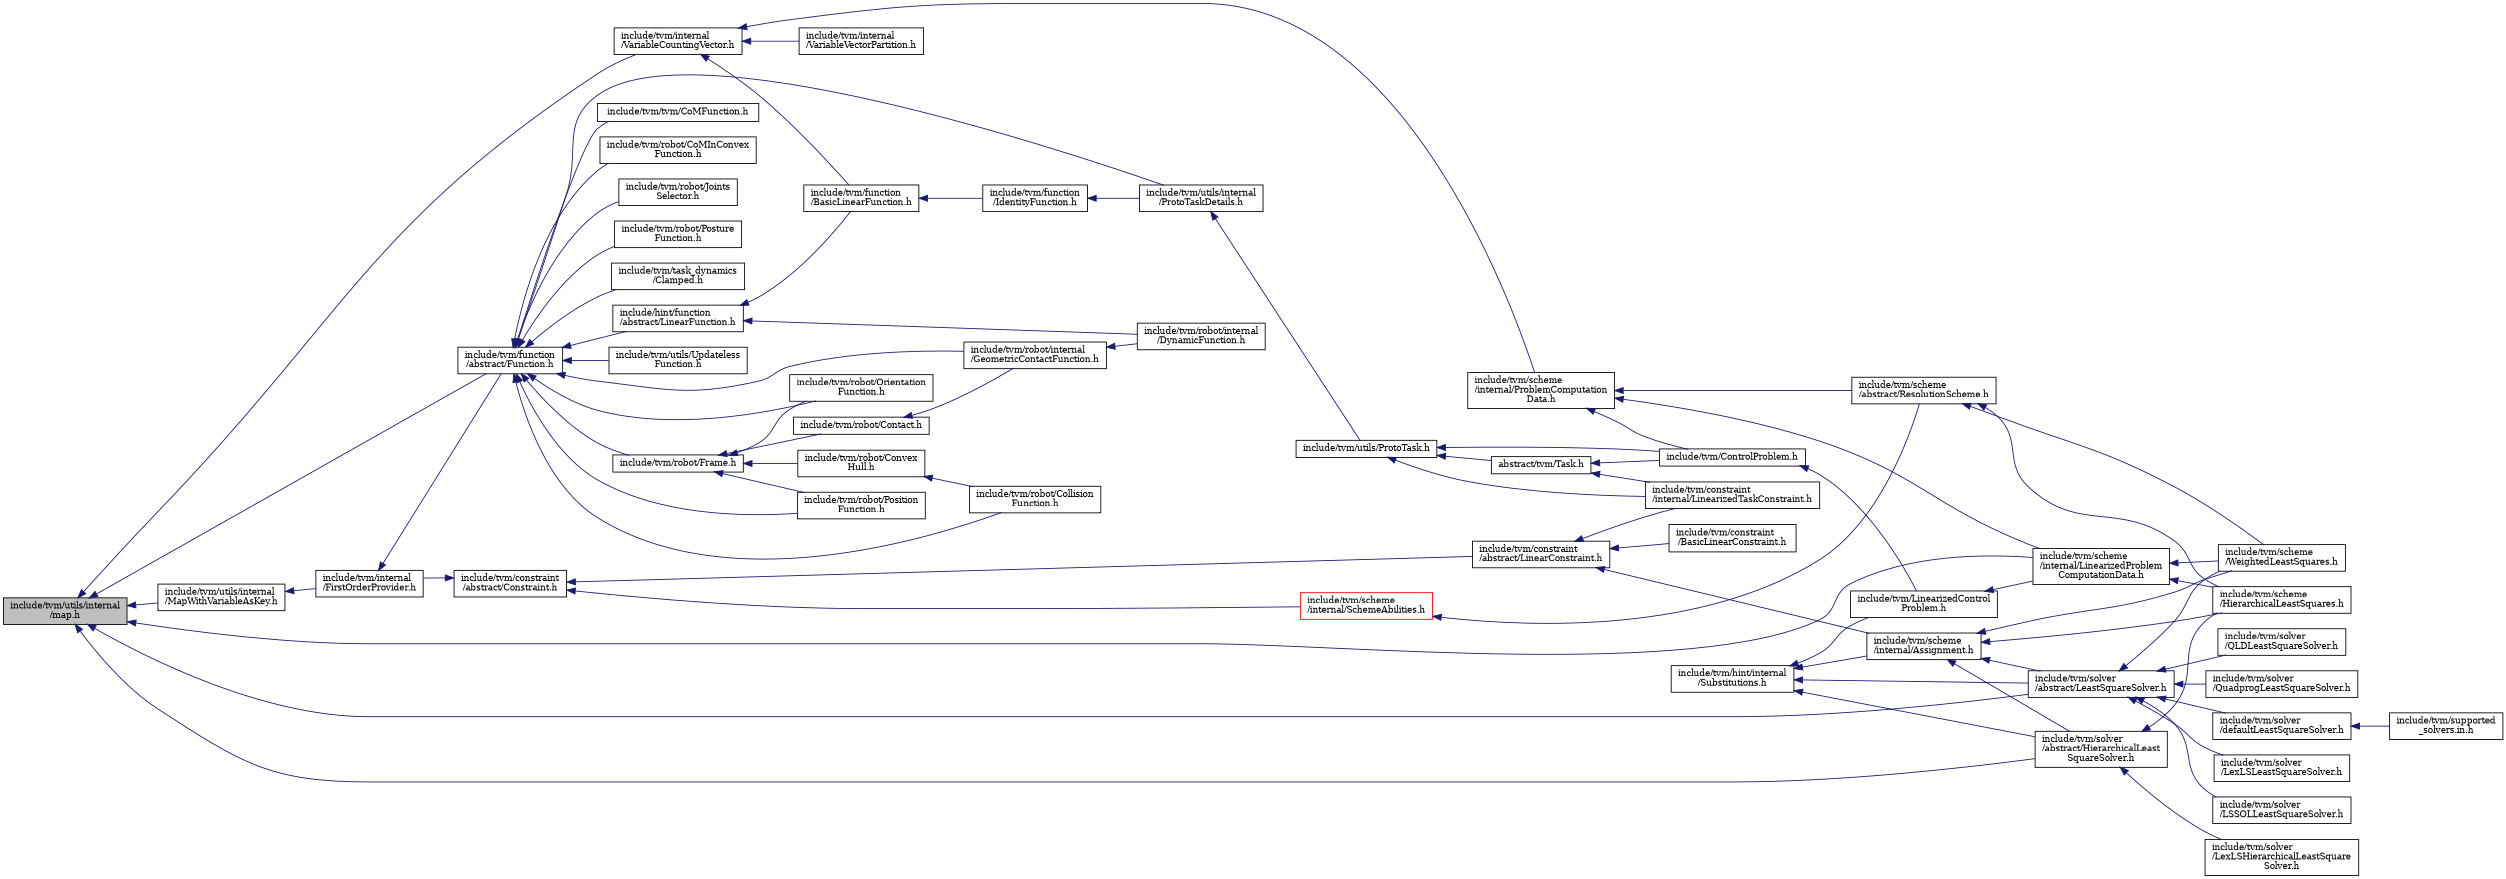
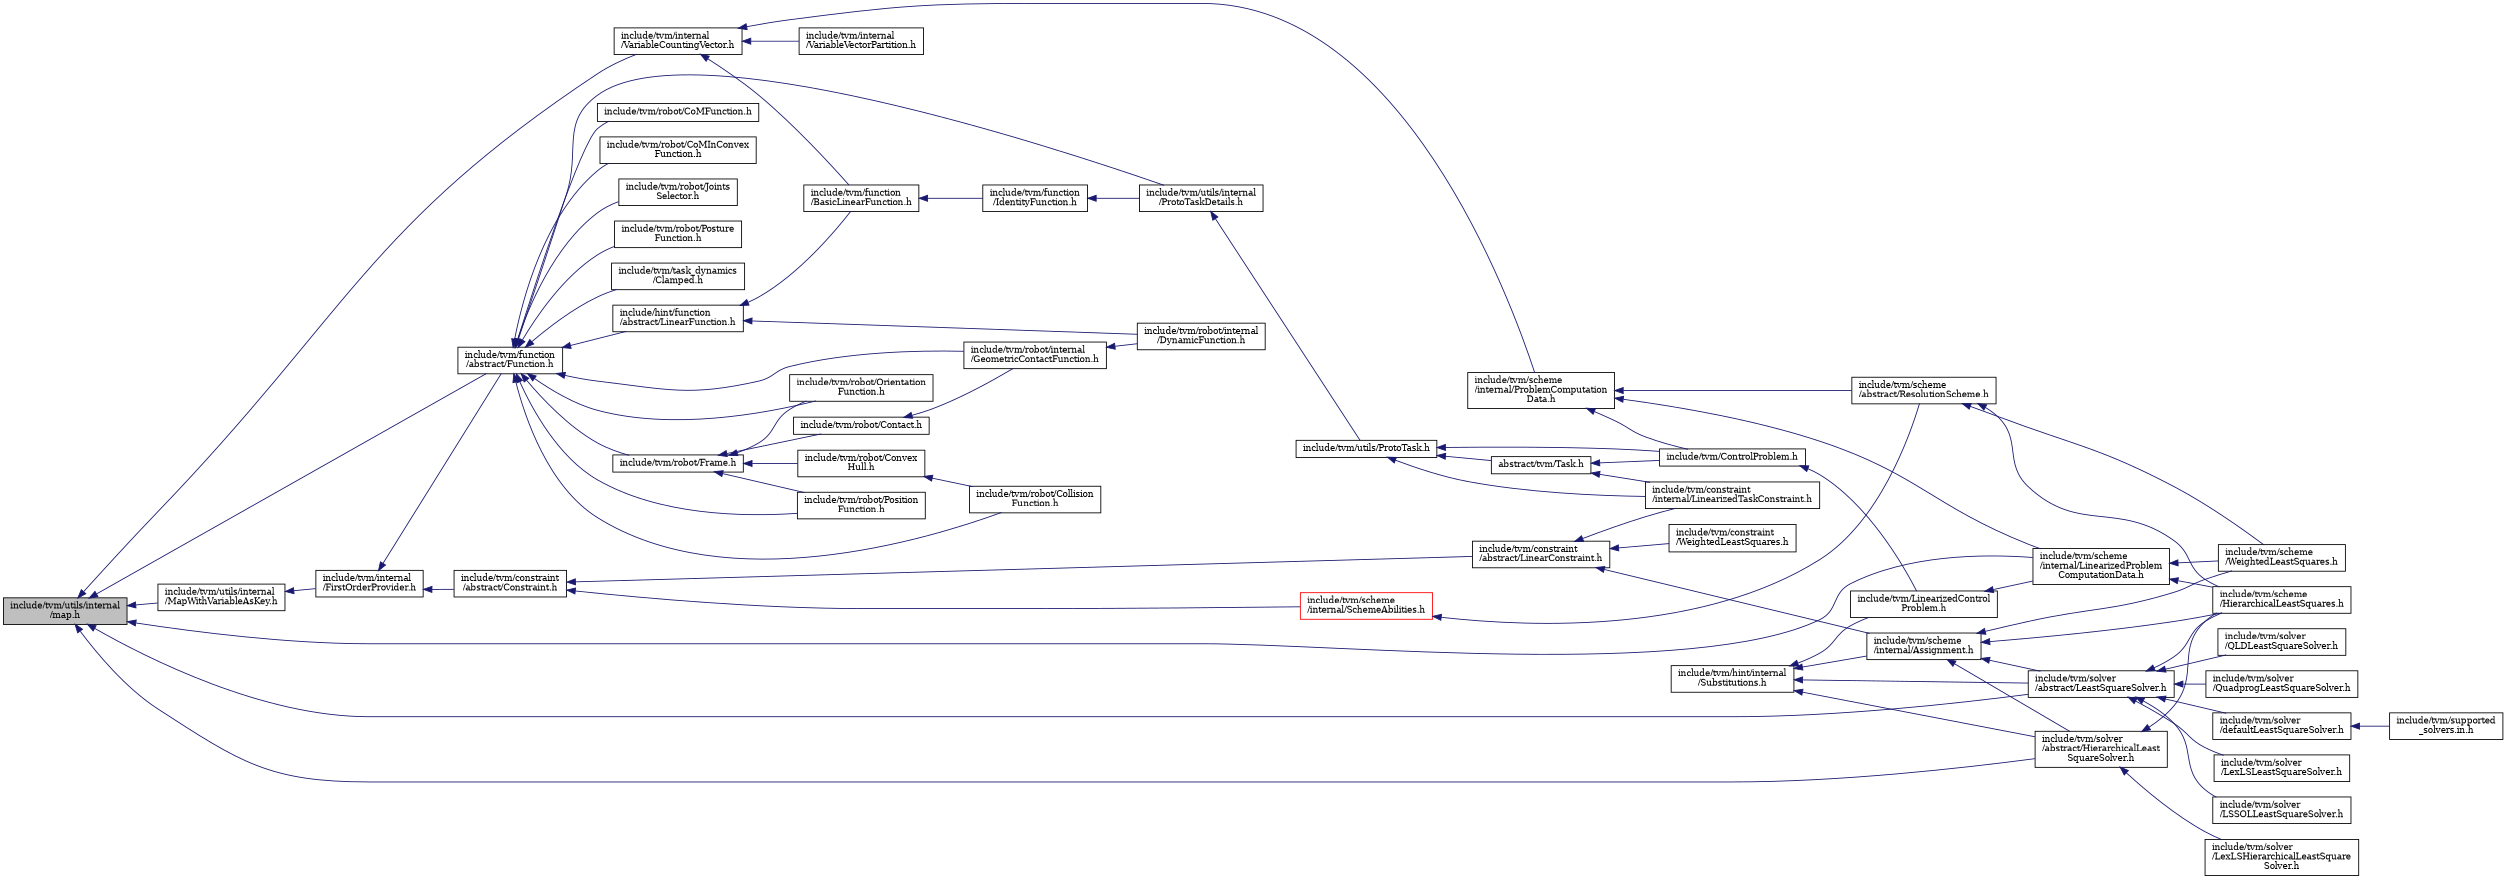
(678, 112) -> (678, 112)
(678, 360) -> none
(1733, 538) -> (1733, 538)
(434, 578) -> (443, 589)
(2180, 614) -> (2185, 646)
